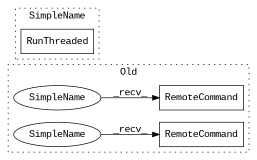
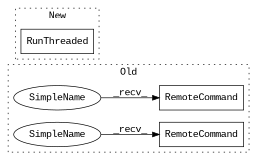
(57, 16) -> (57, 16)
